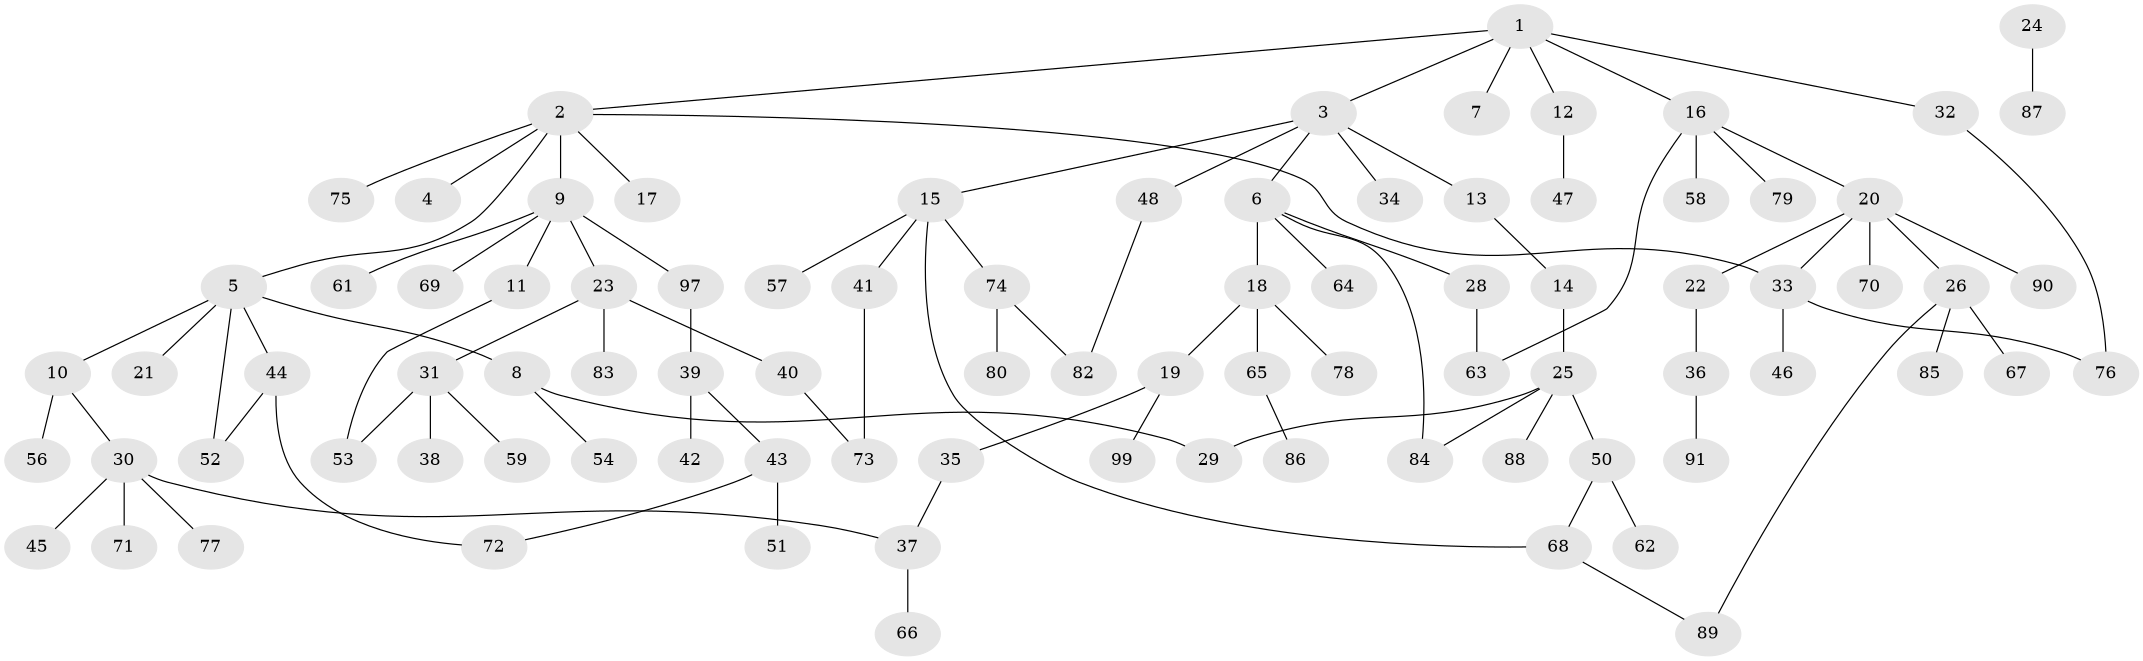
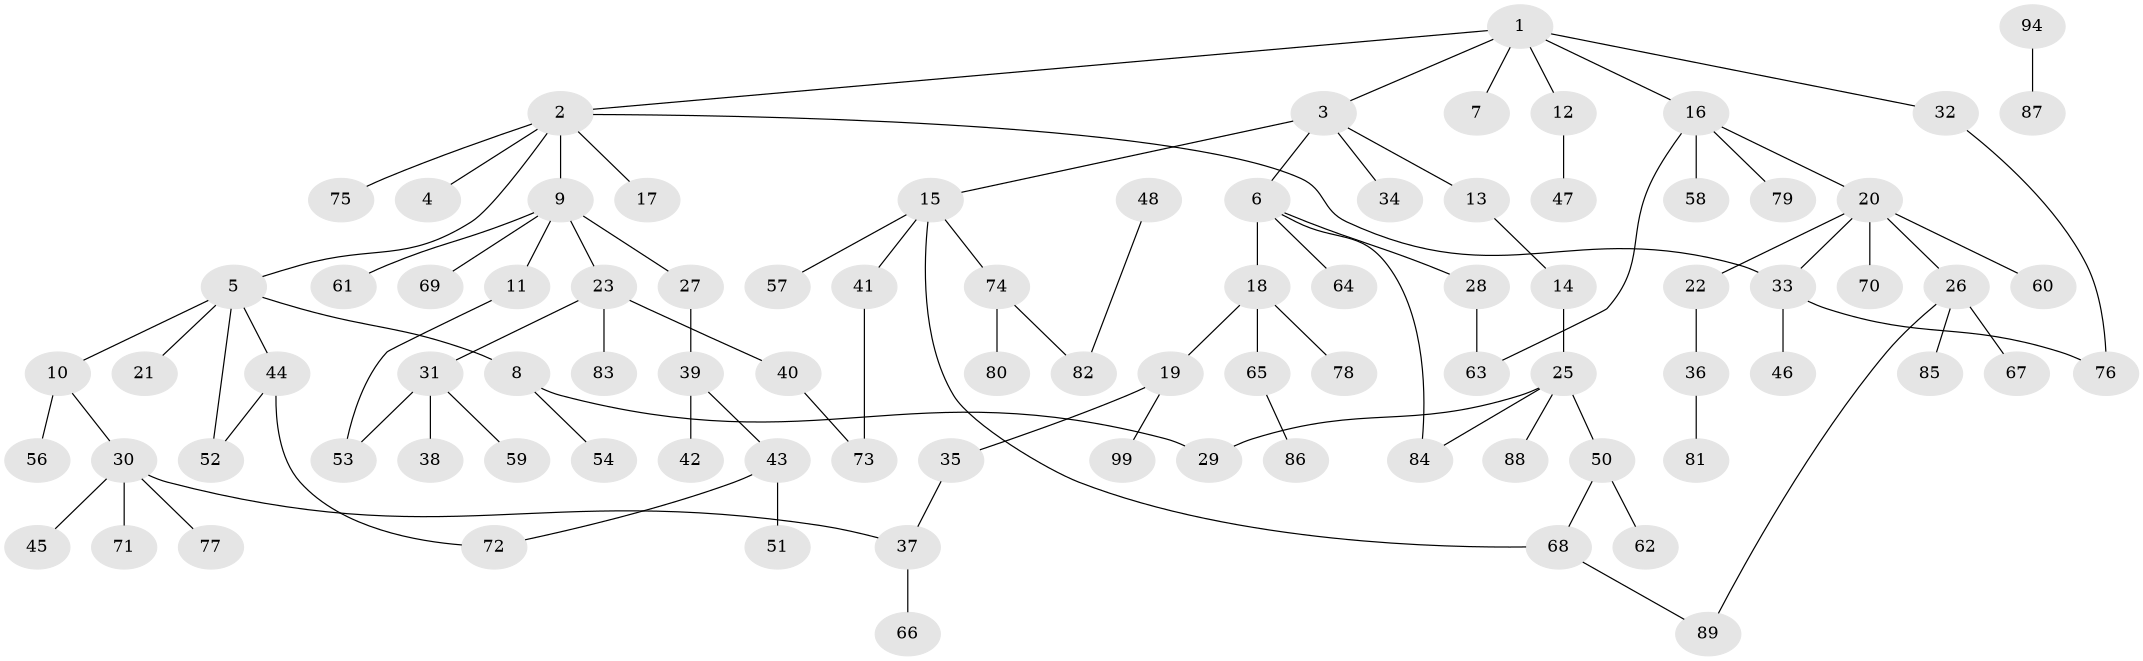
(2033, 27) -> (2033, 27)
(1246, 152) -> none
(691, 287) -> (691, 287)
(2043, 287) -> (2043, 287)
(1696, 461) -> (1696, 461)
